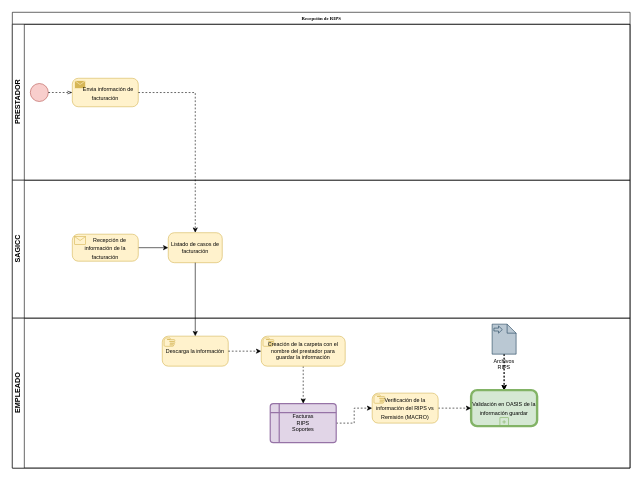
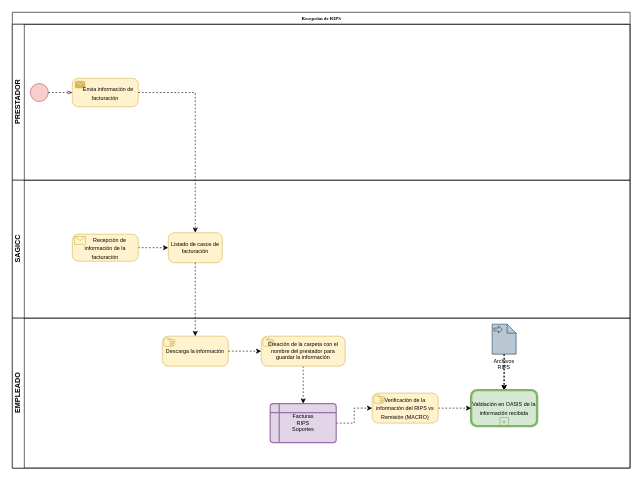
(151, 248) -> (151, 248)
(195, 297) -> (195, 297)
(504, 408) -> (504, 408)
